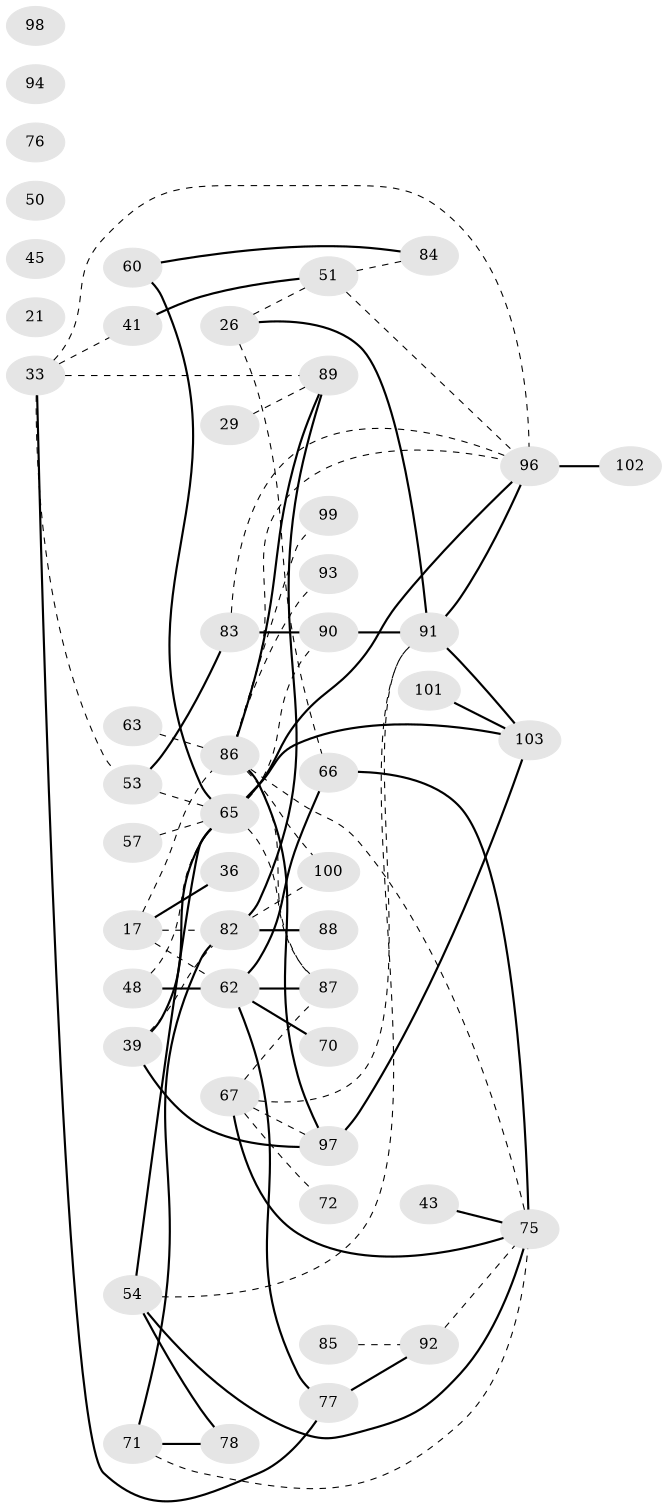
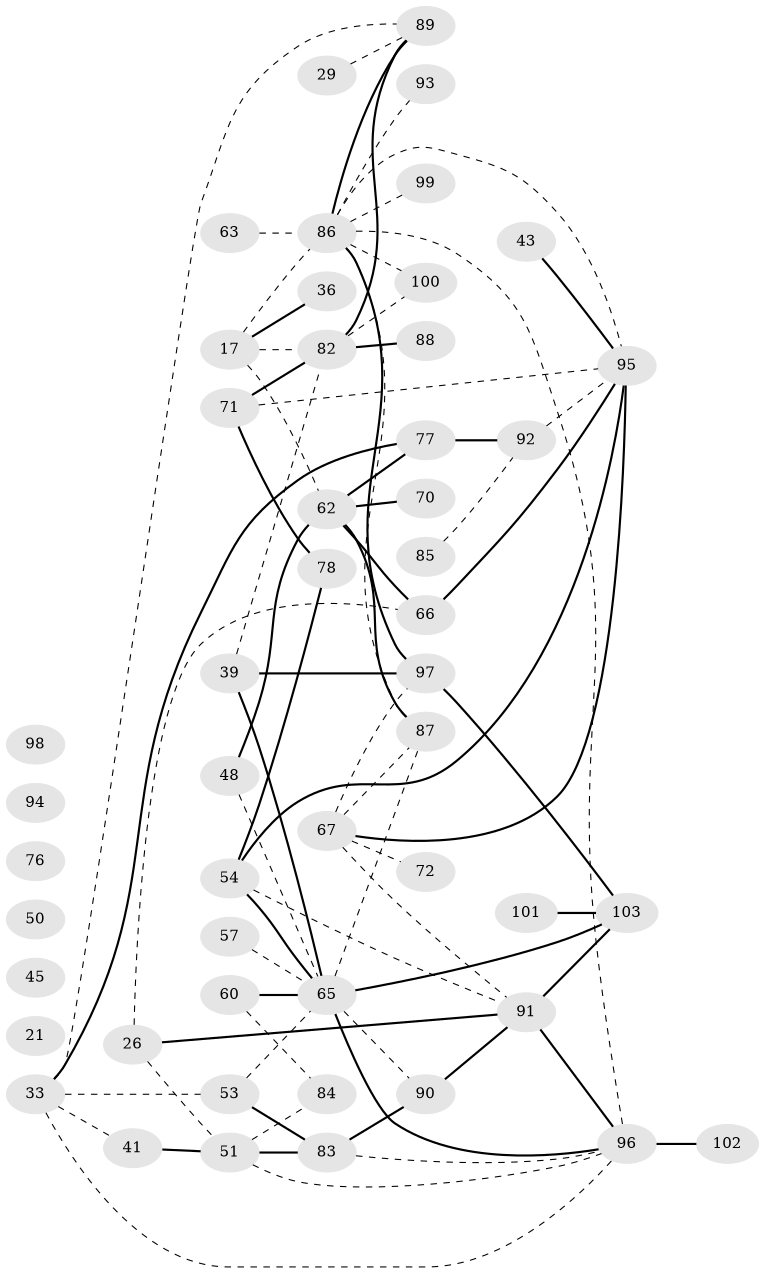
(280, 248) -> (274, 1040)
none -> (279, 1153)
(530, 1229) -> (627, 366)
